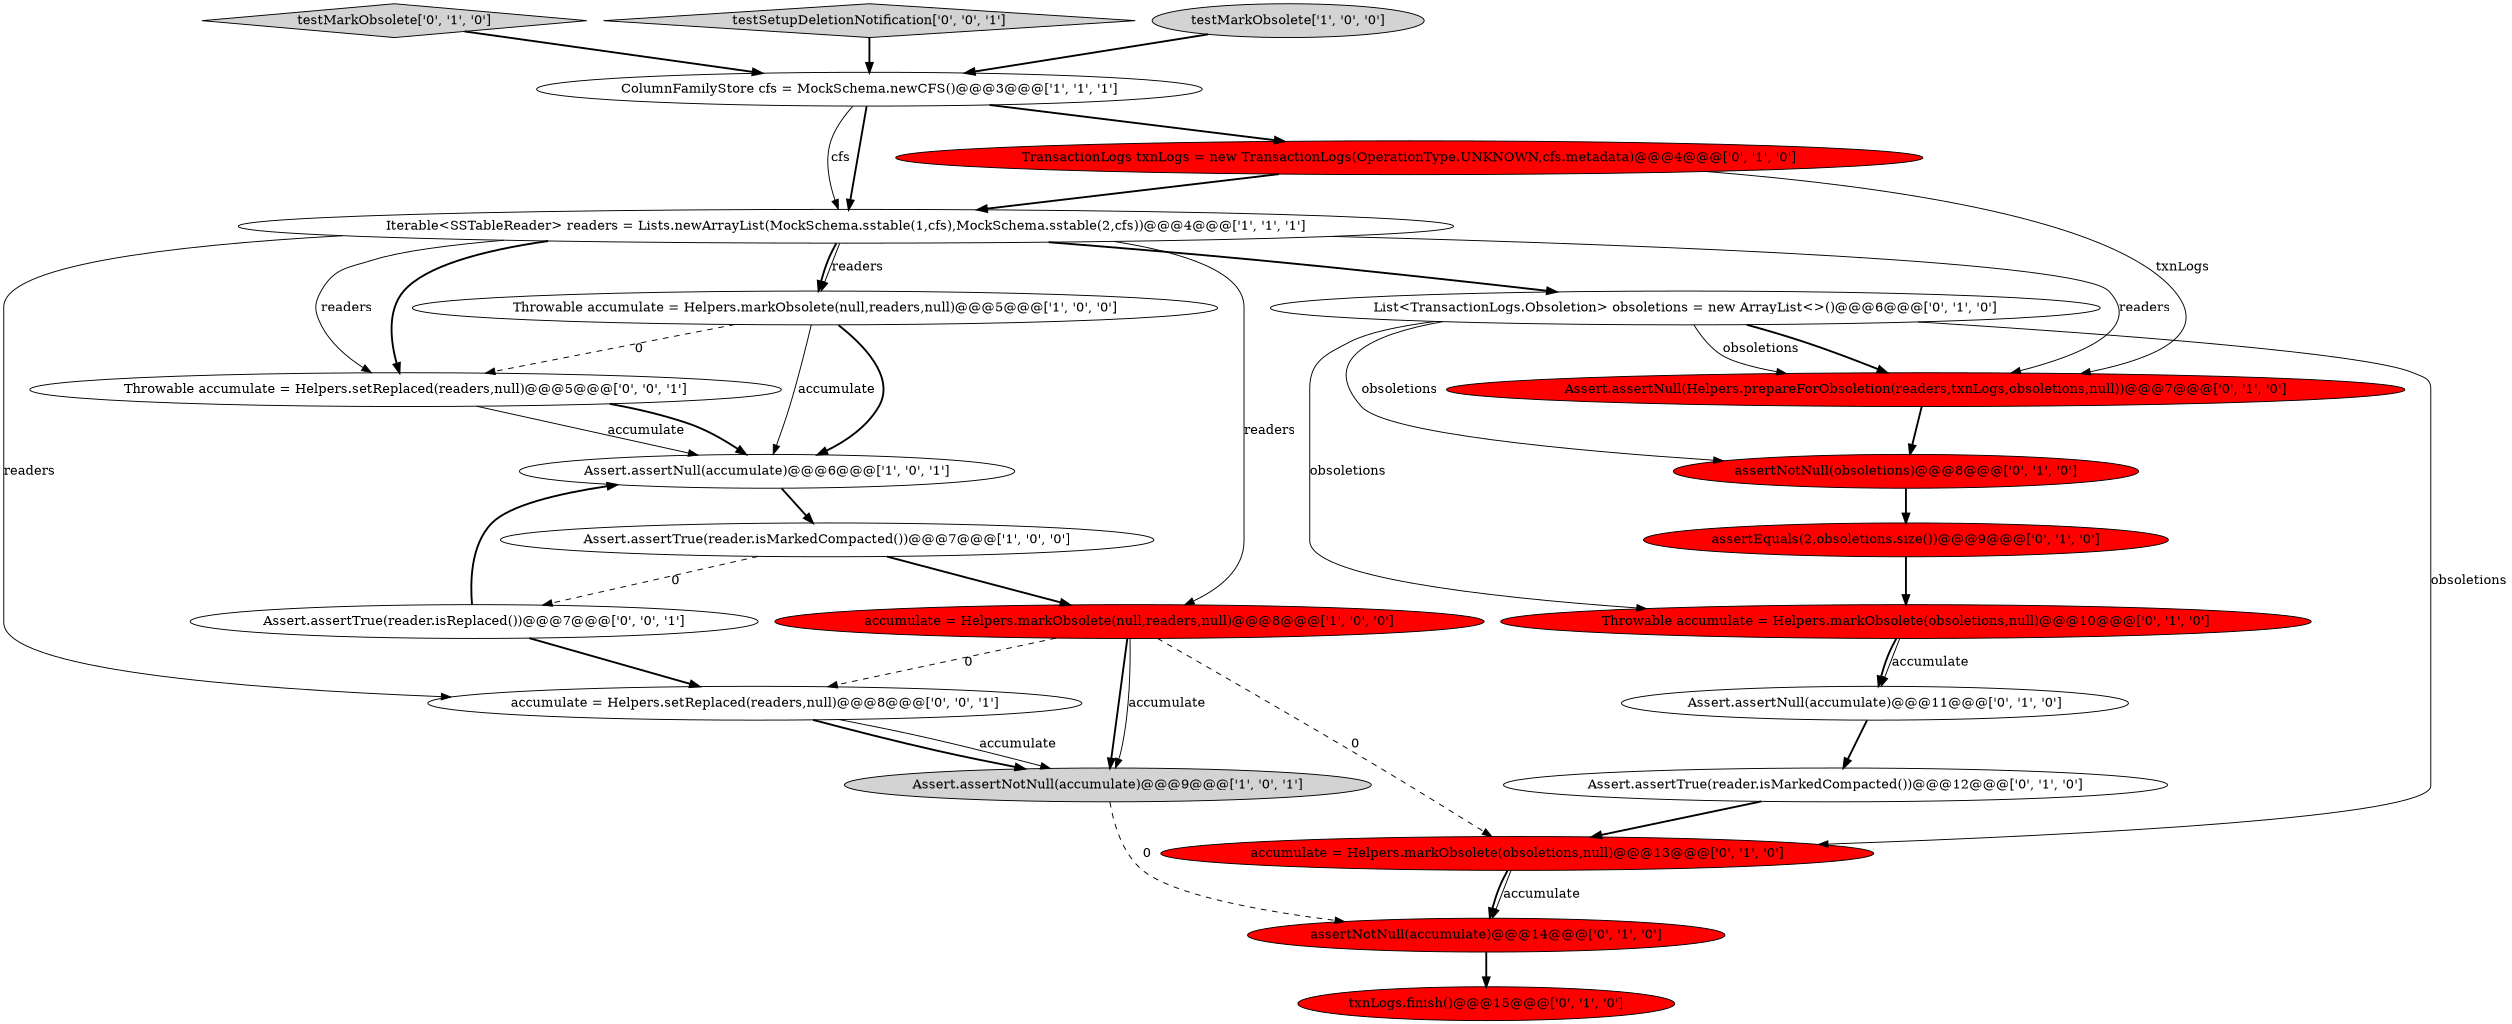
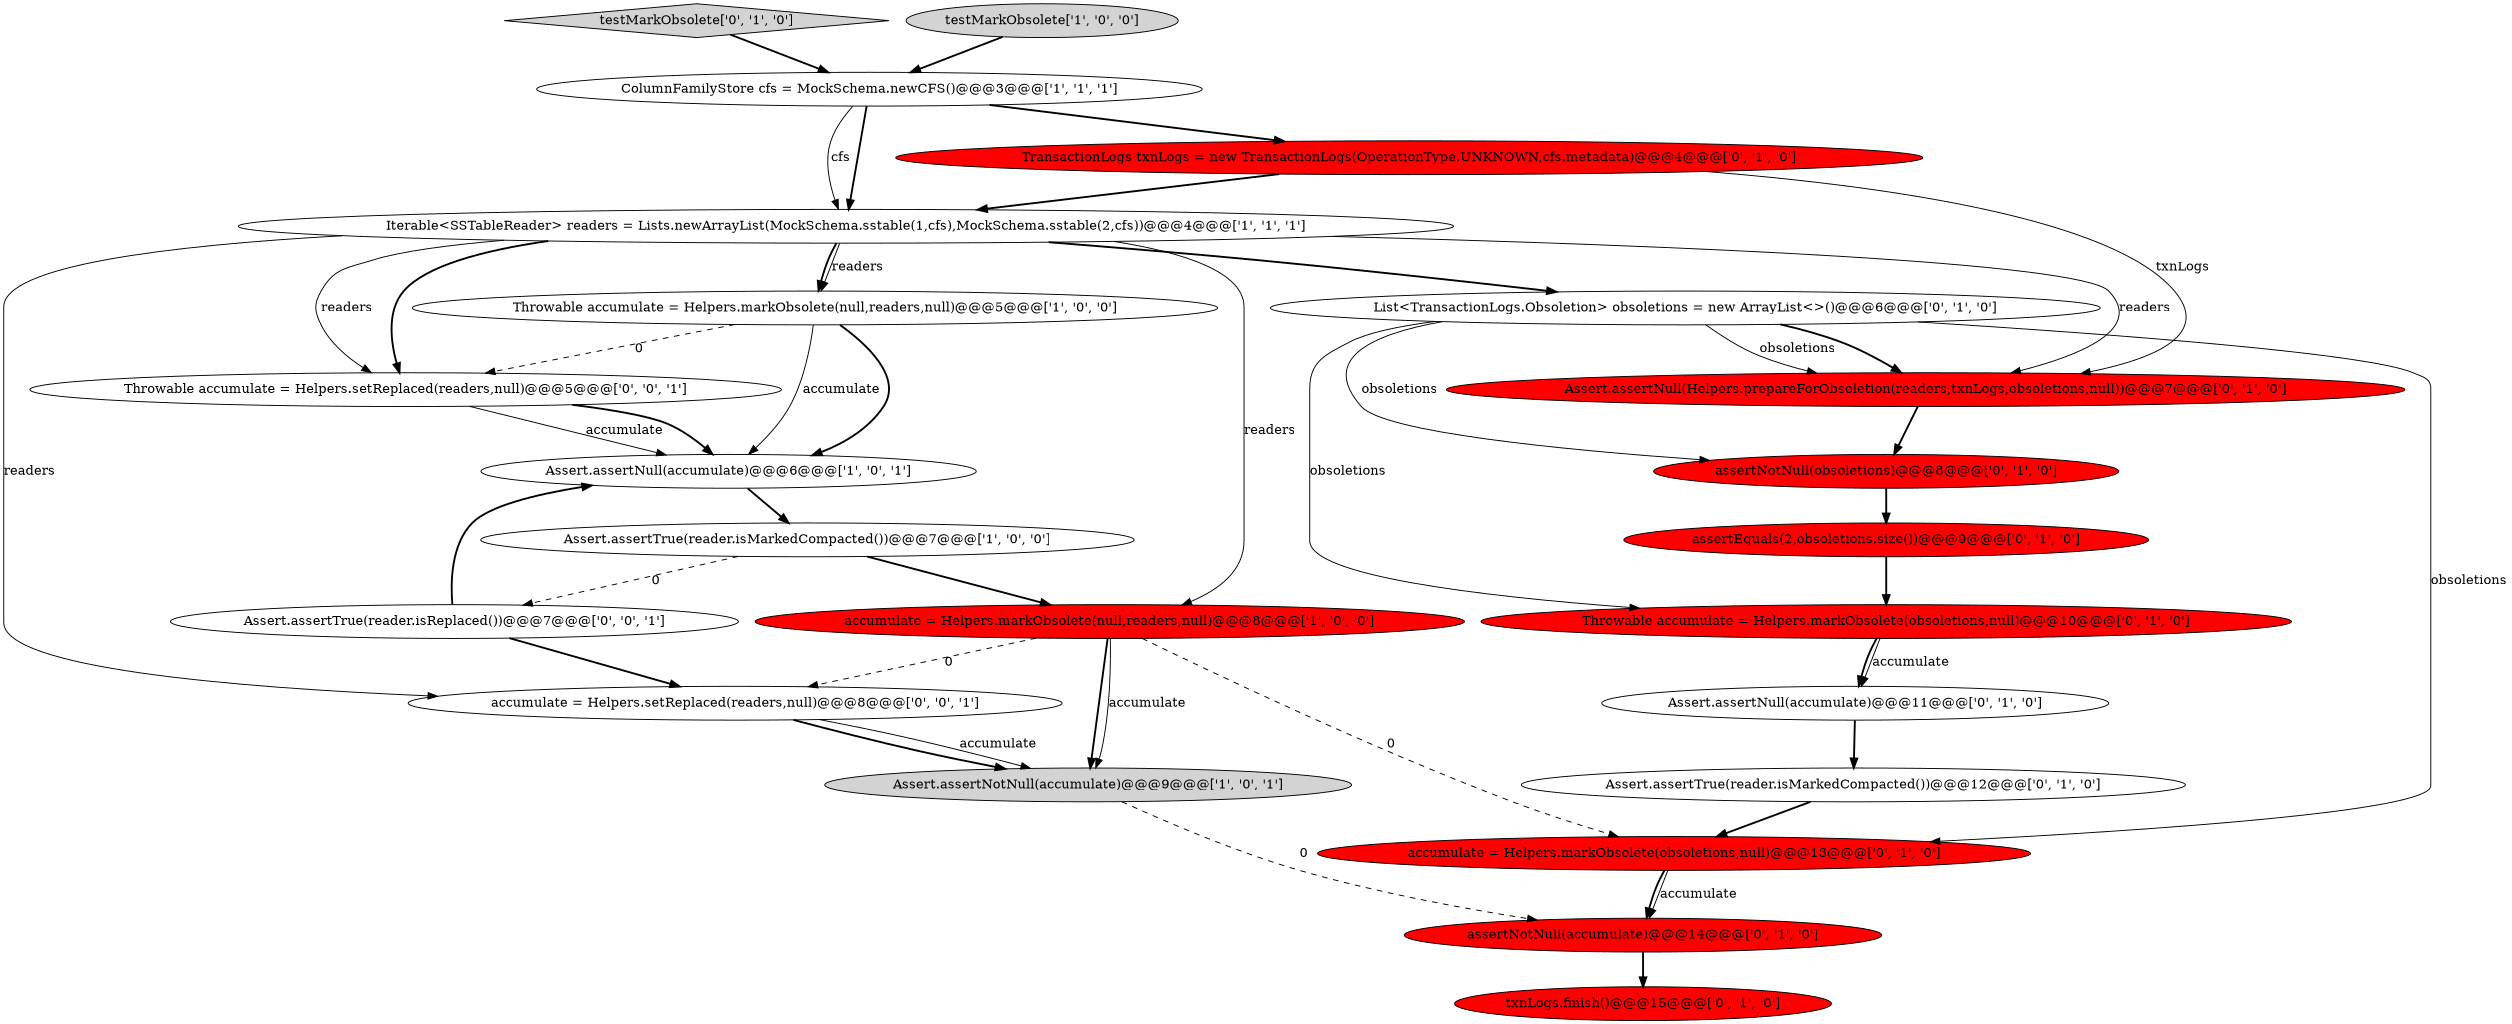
(869, 21) -> none
